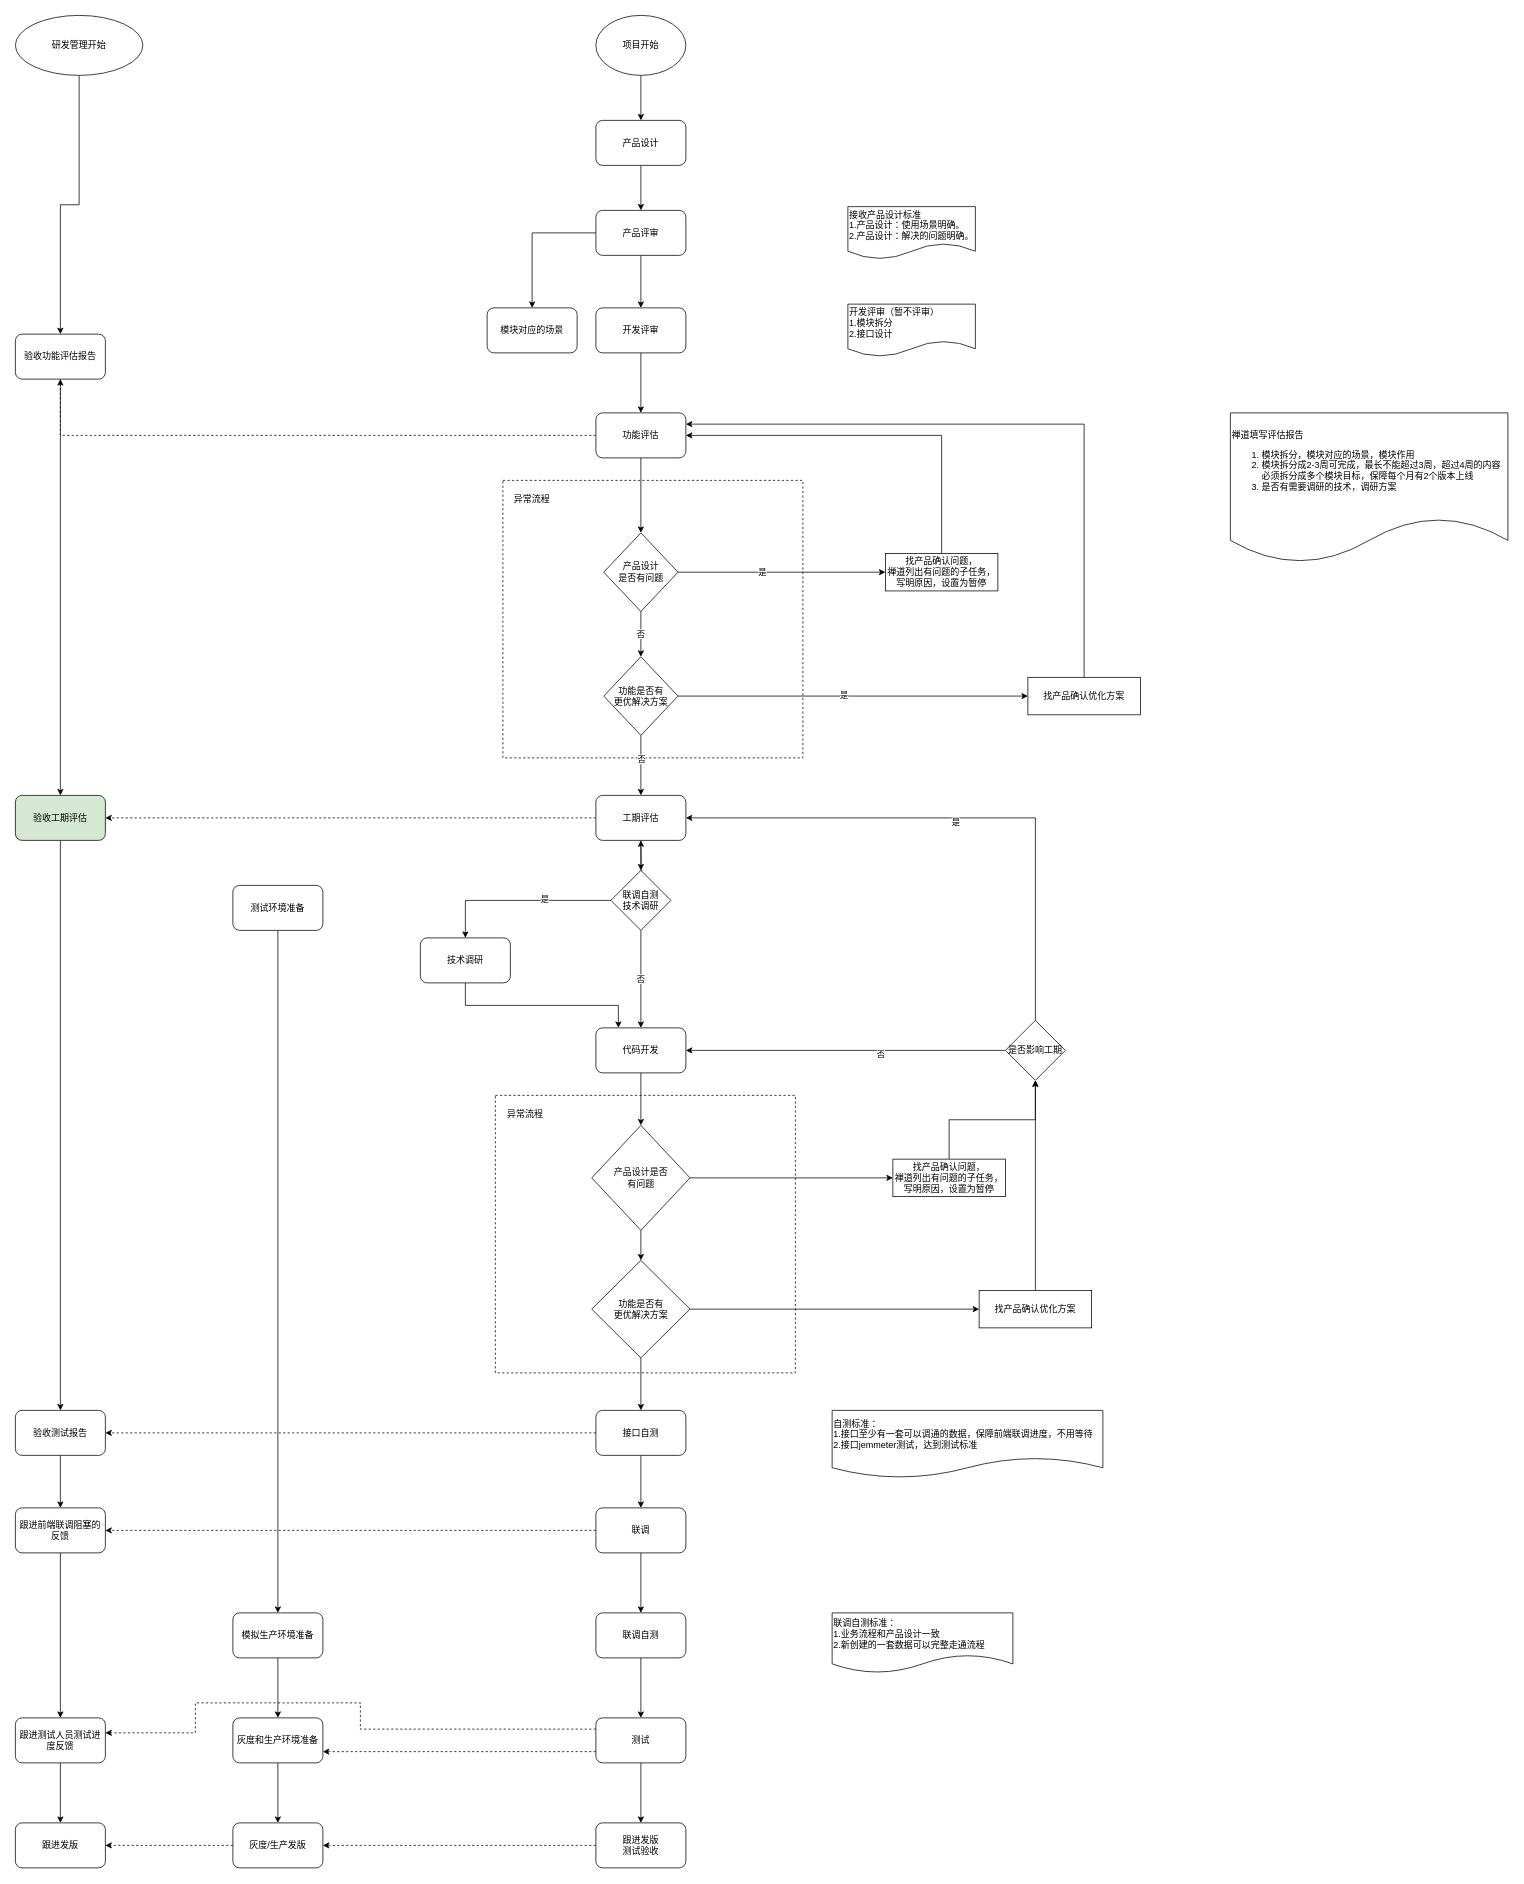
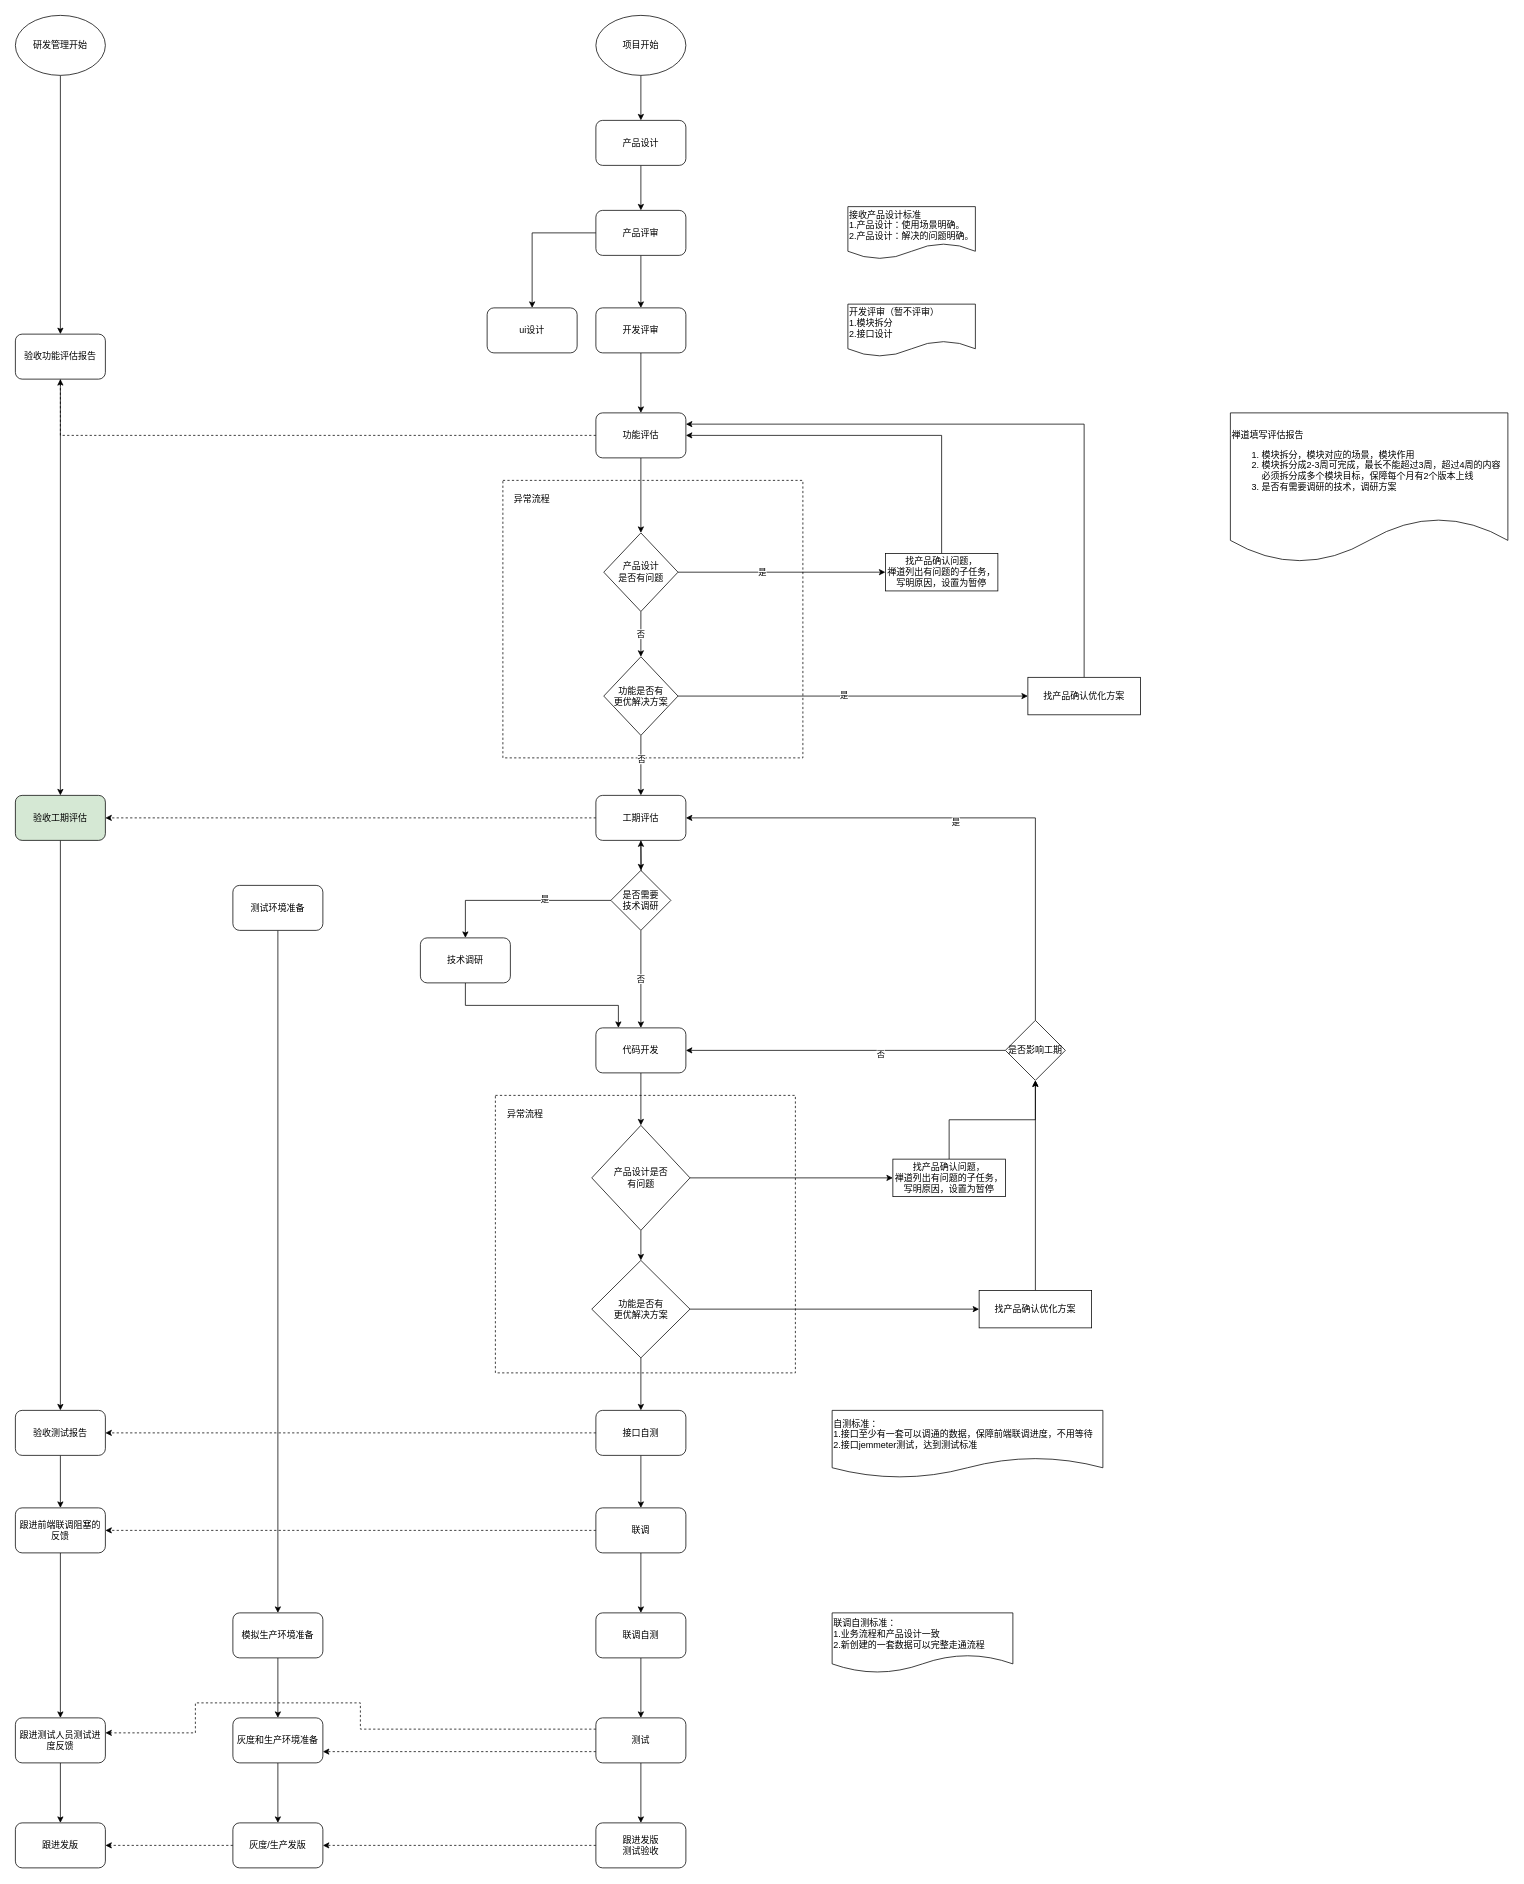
(79, 45) -> (60, 45)
(532, 330) -> (532, 330)
(641, 900) -> (641, 900)
